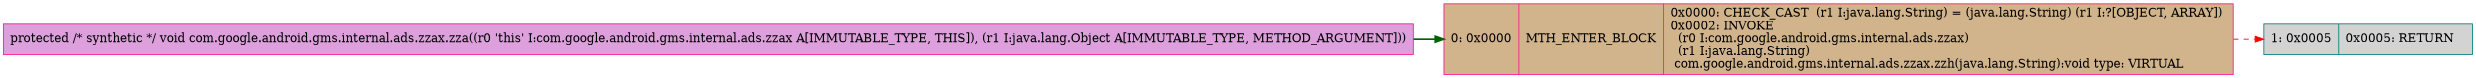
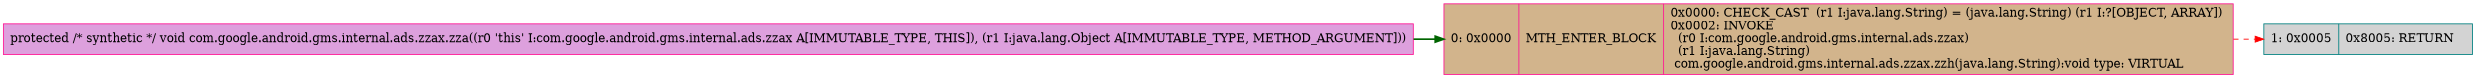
(2406, 39) -> (2406, 39)
